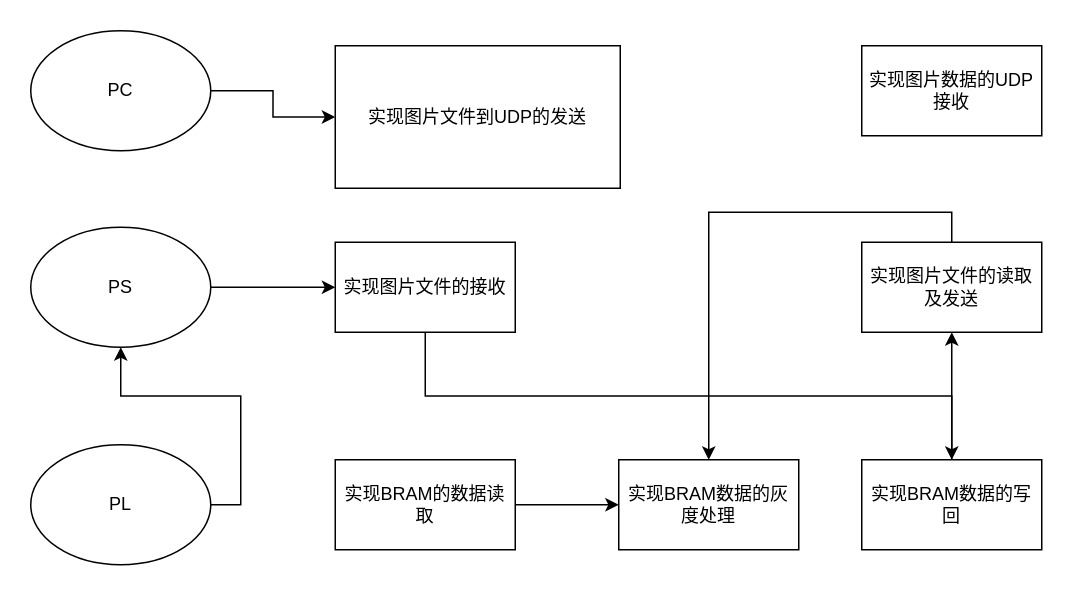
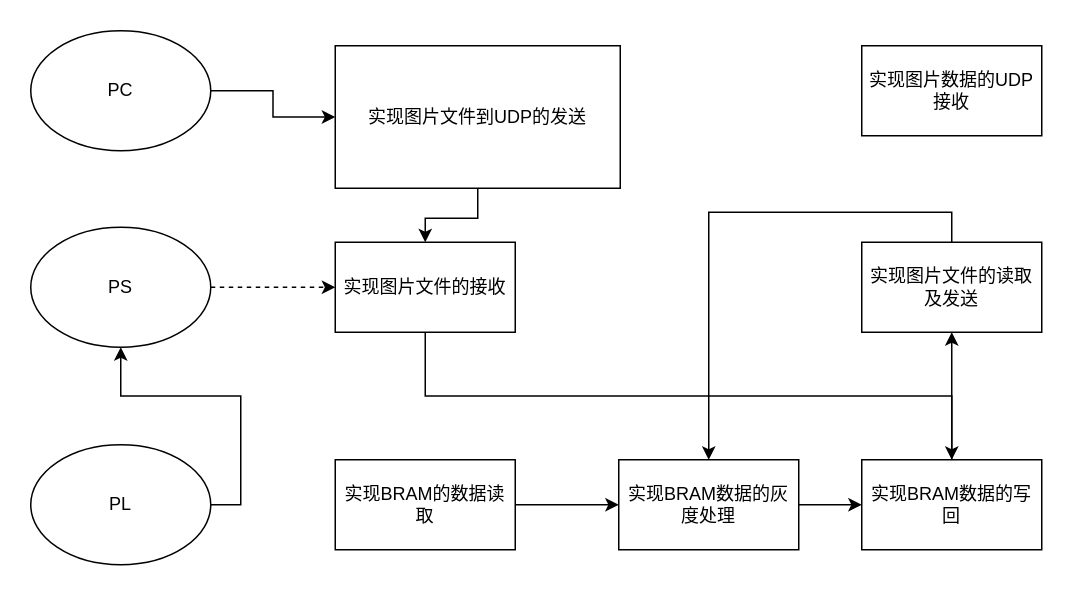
none -> (460, 218)
(269, 287) -> (269, 287)
none -> (825, 505)
